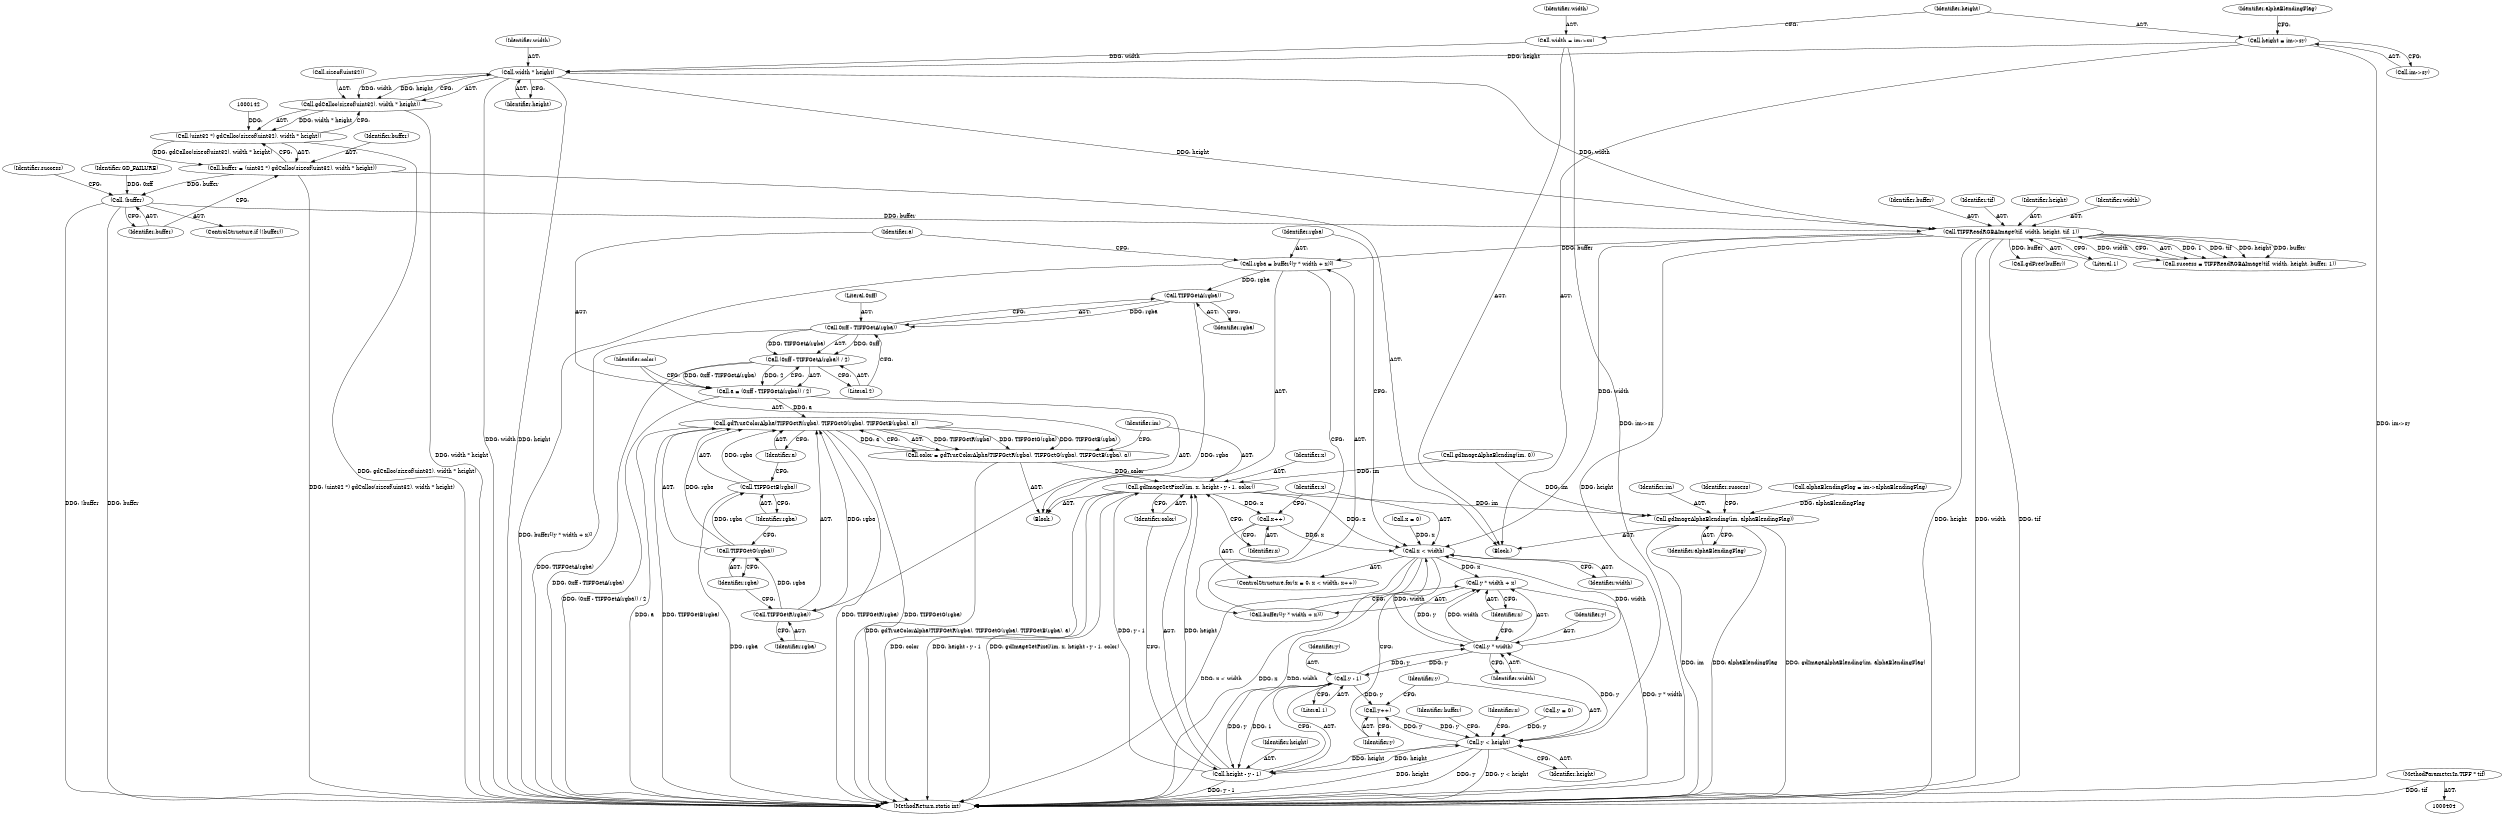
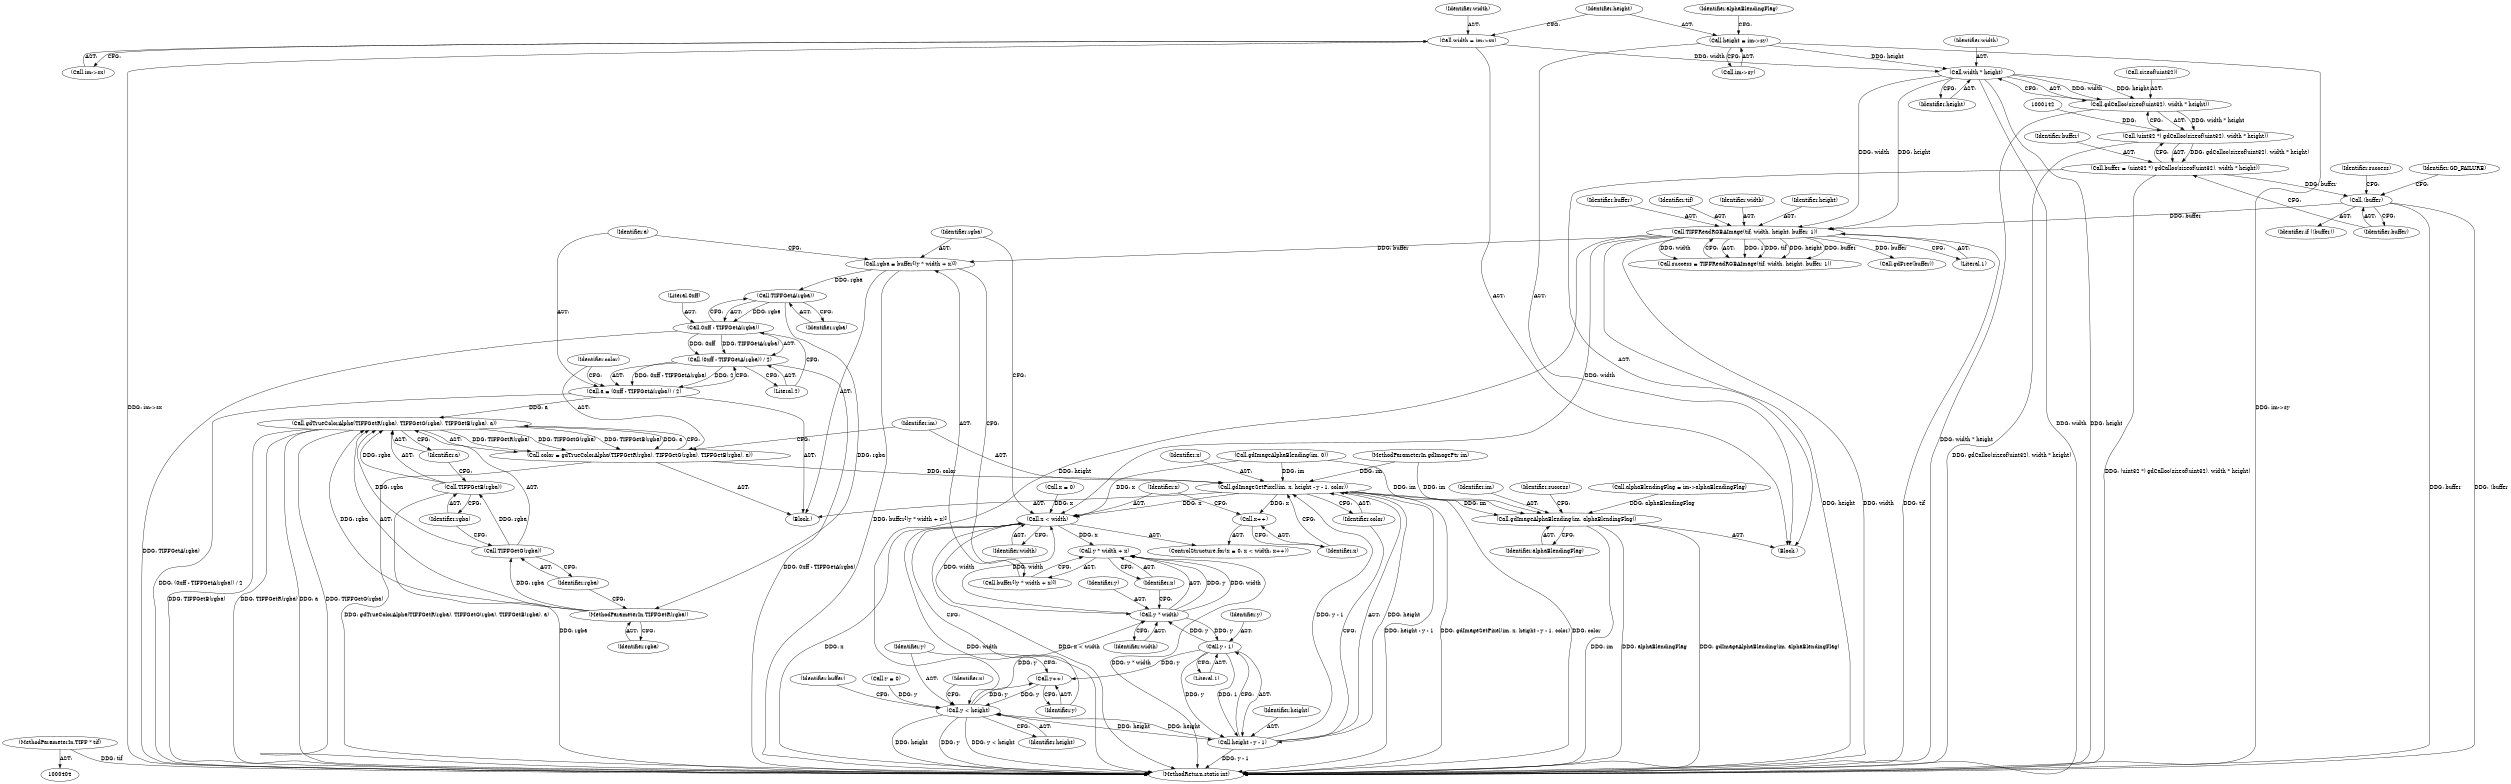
none -> (88, 73)
(140, 185) -> (2423, 185)
(245, 232) -> (2306, 232)
(2011, 232) -> (1745, 232)
none -> (1420, 456)
(1333, 545) -> (1150, 473)
(782, 615) -> (639, 615)
